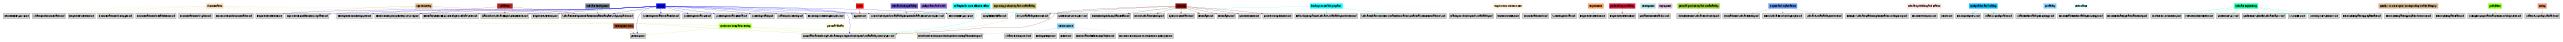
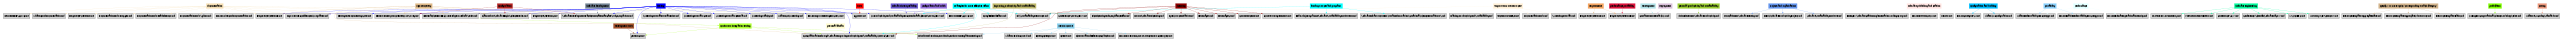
(505, 6) -> (505, 6)
